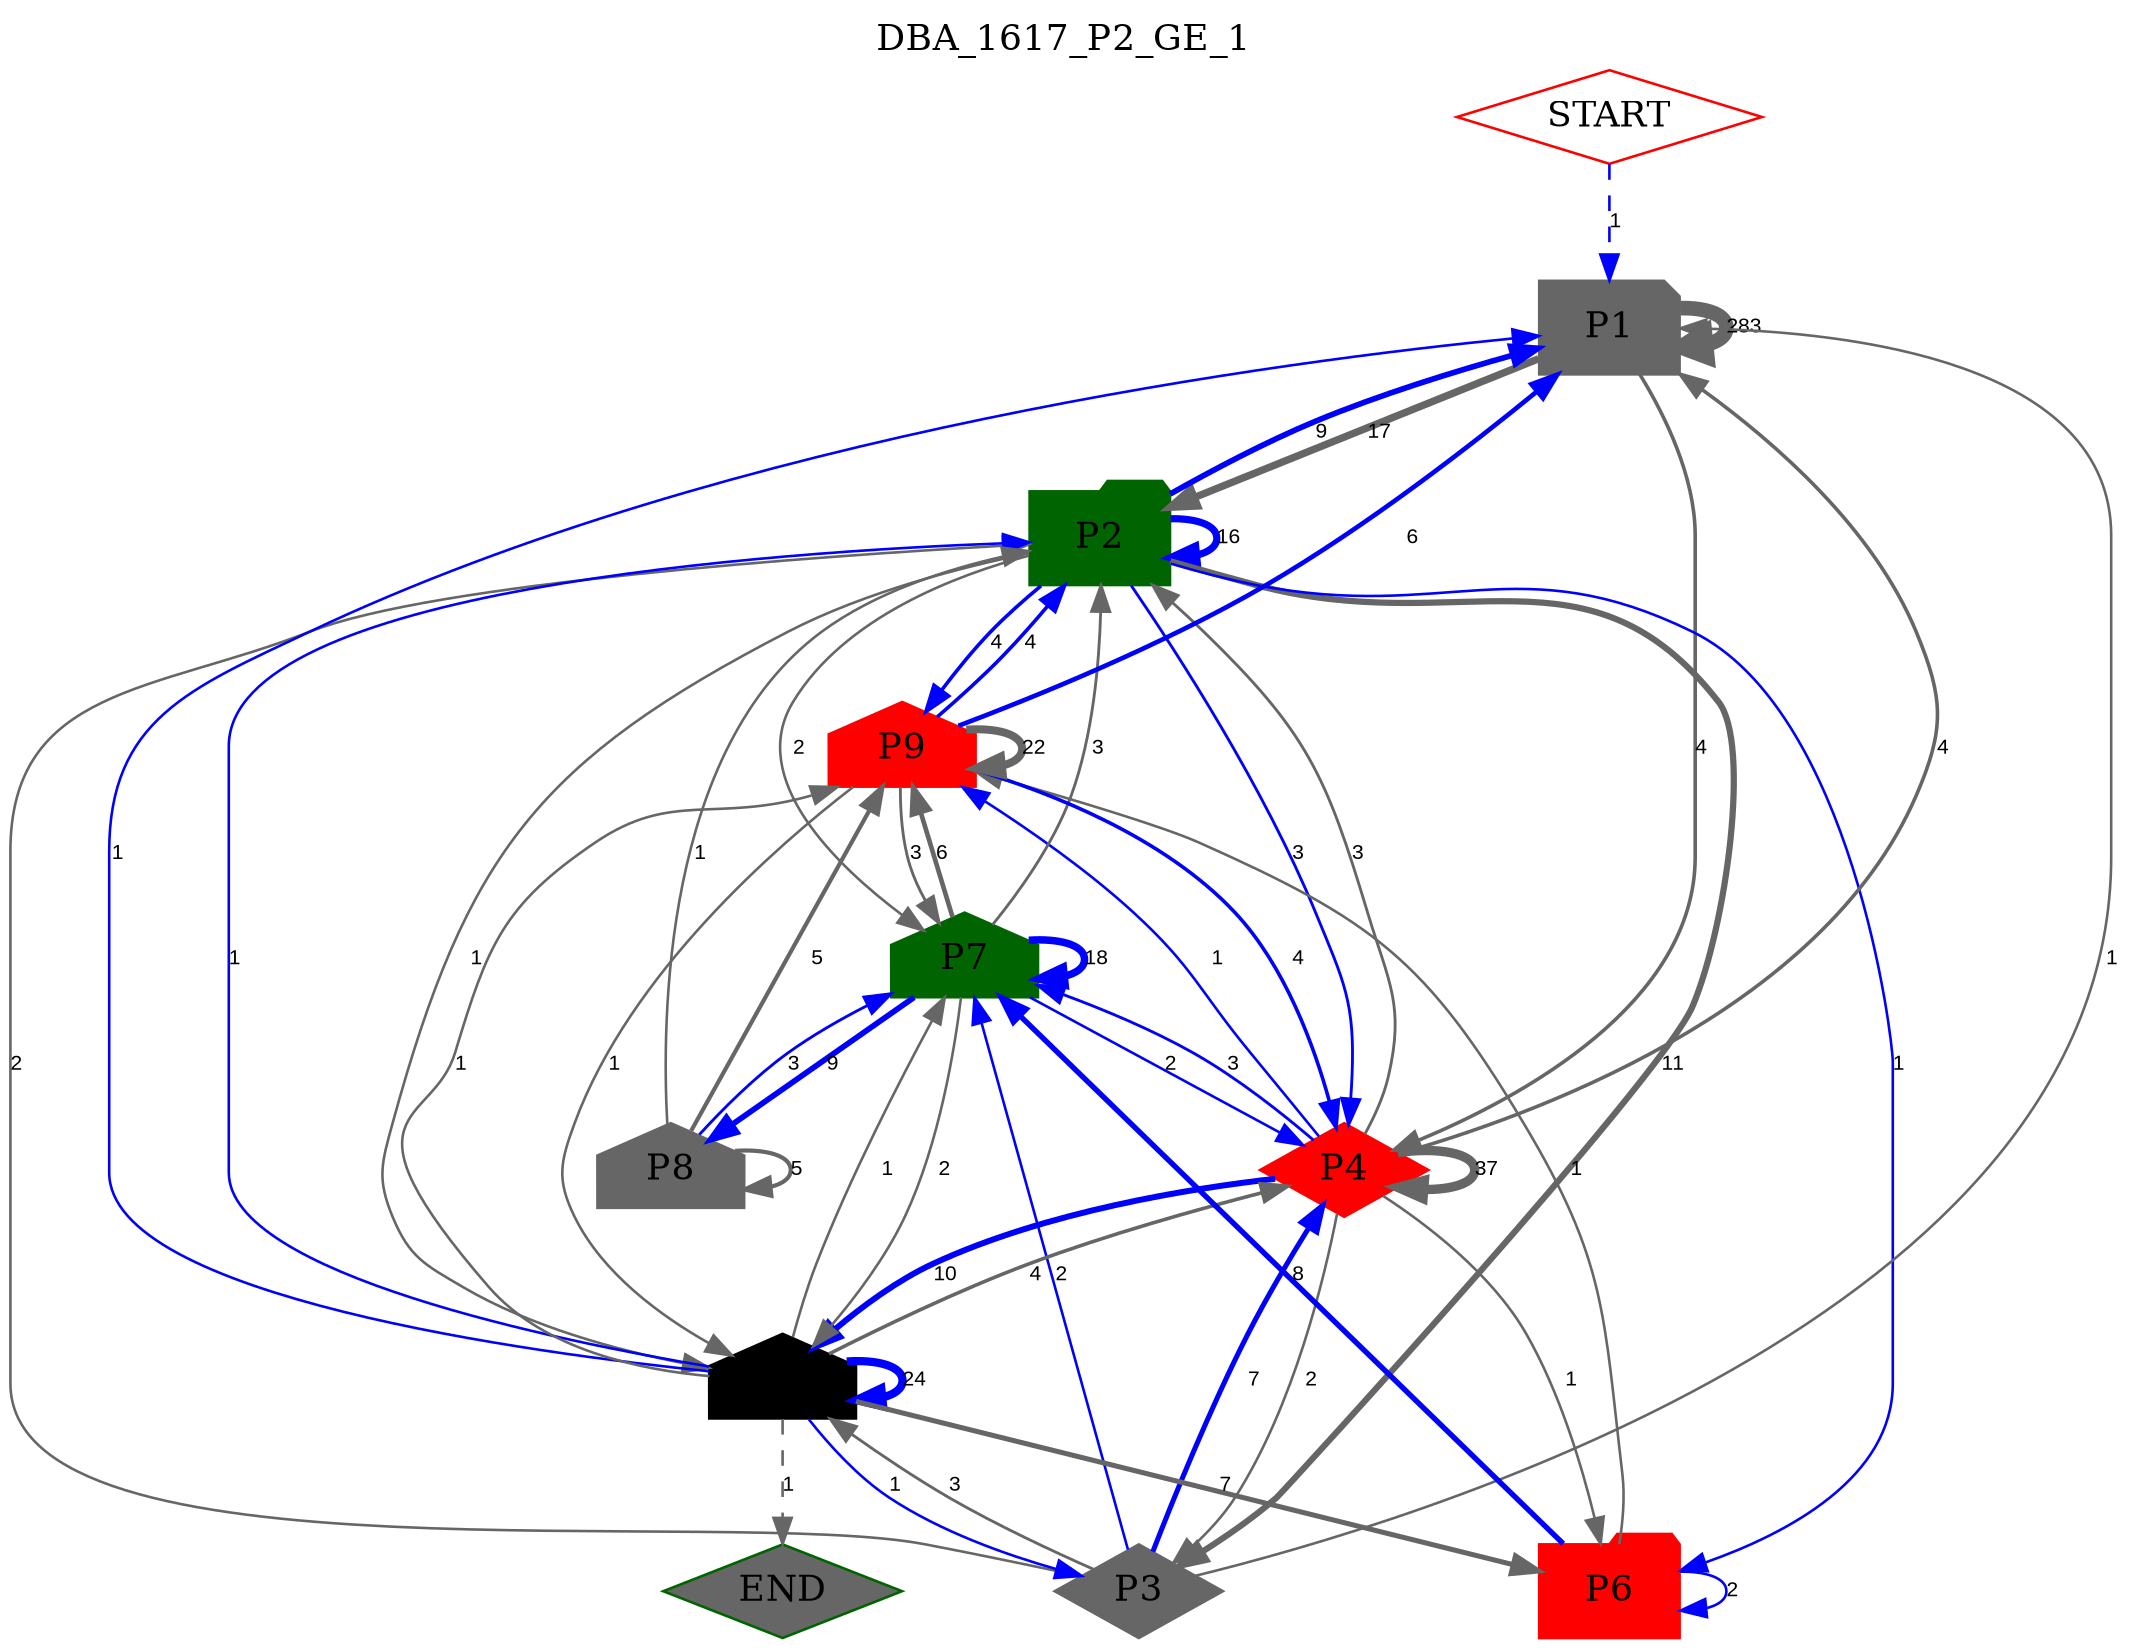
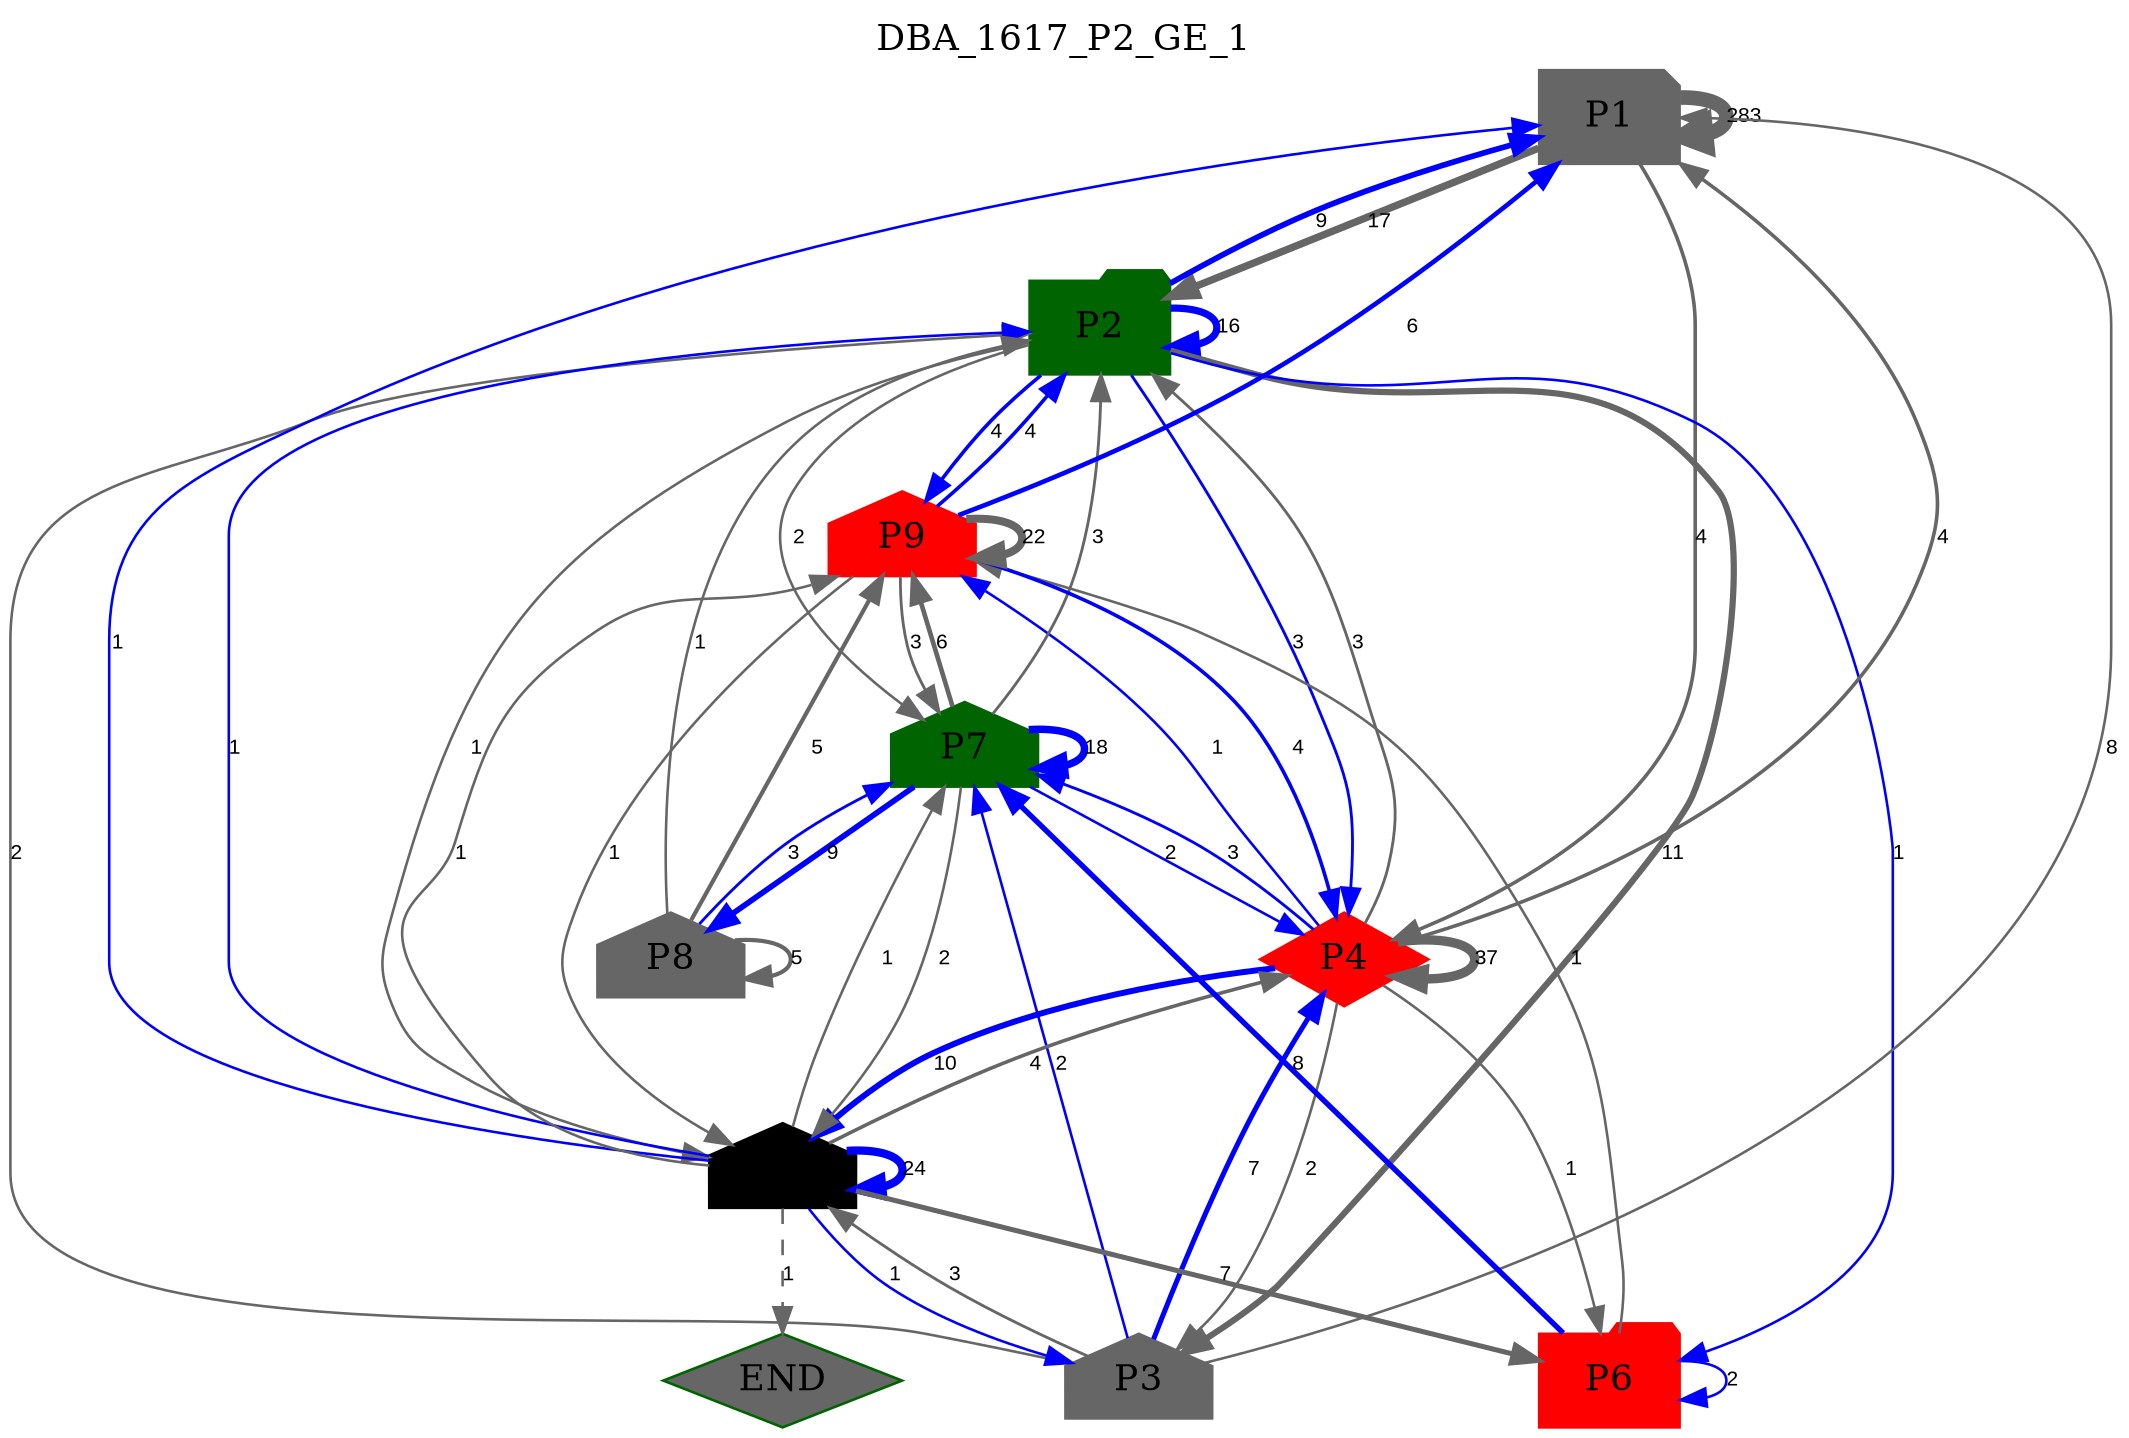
(1609, 117) -> none
(2112, 959) -> (2112, 749)
(1139, 1591) -> (1139, 1381)
